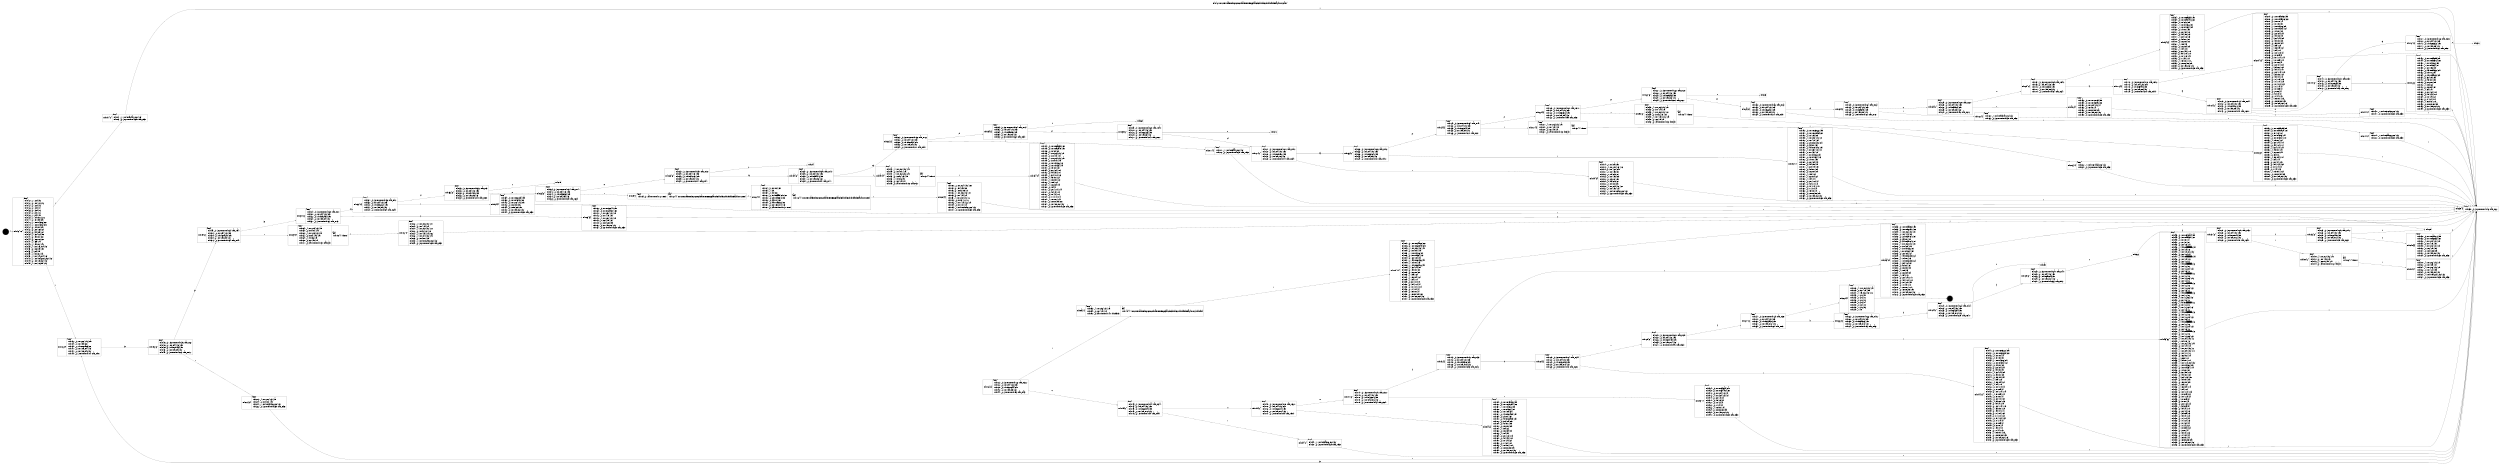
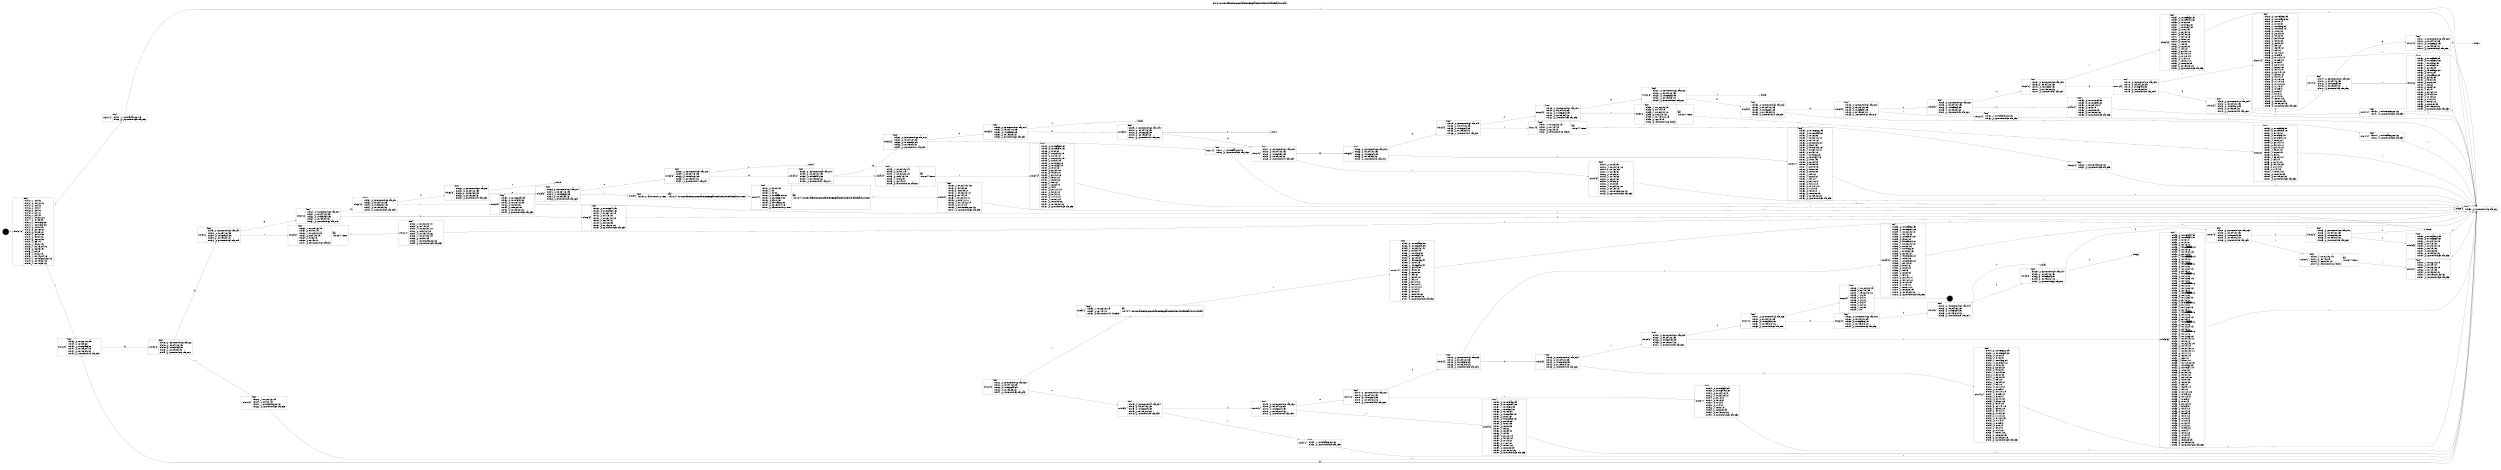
(2167, 231) -> (2127, 233)
